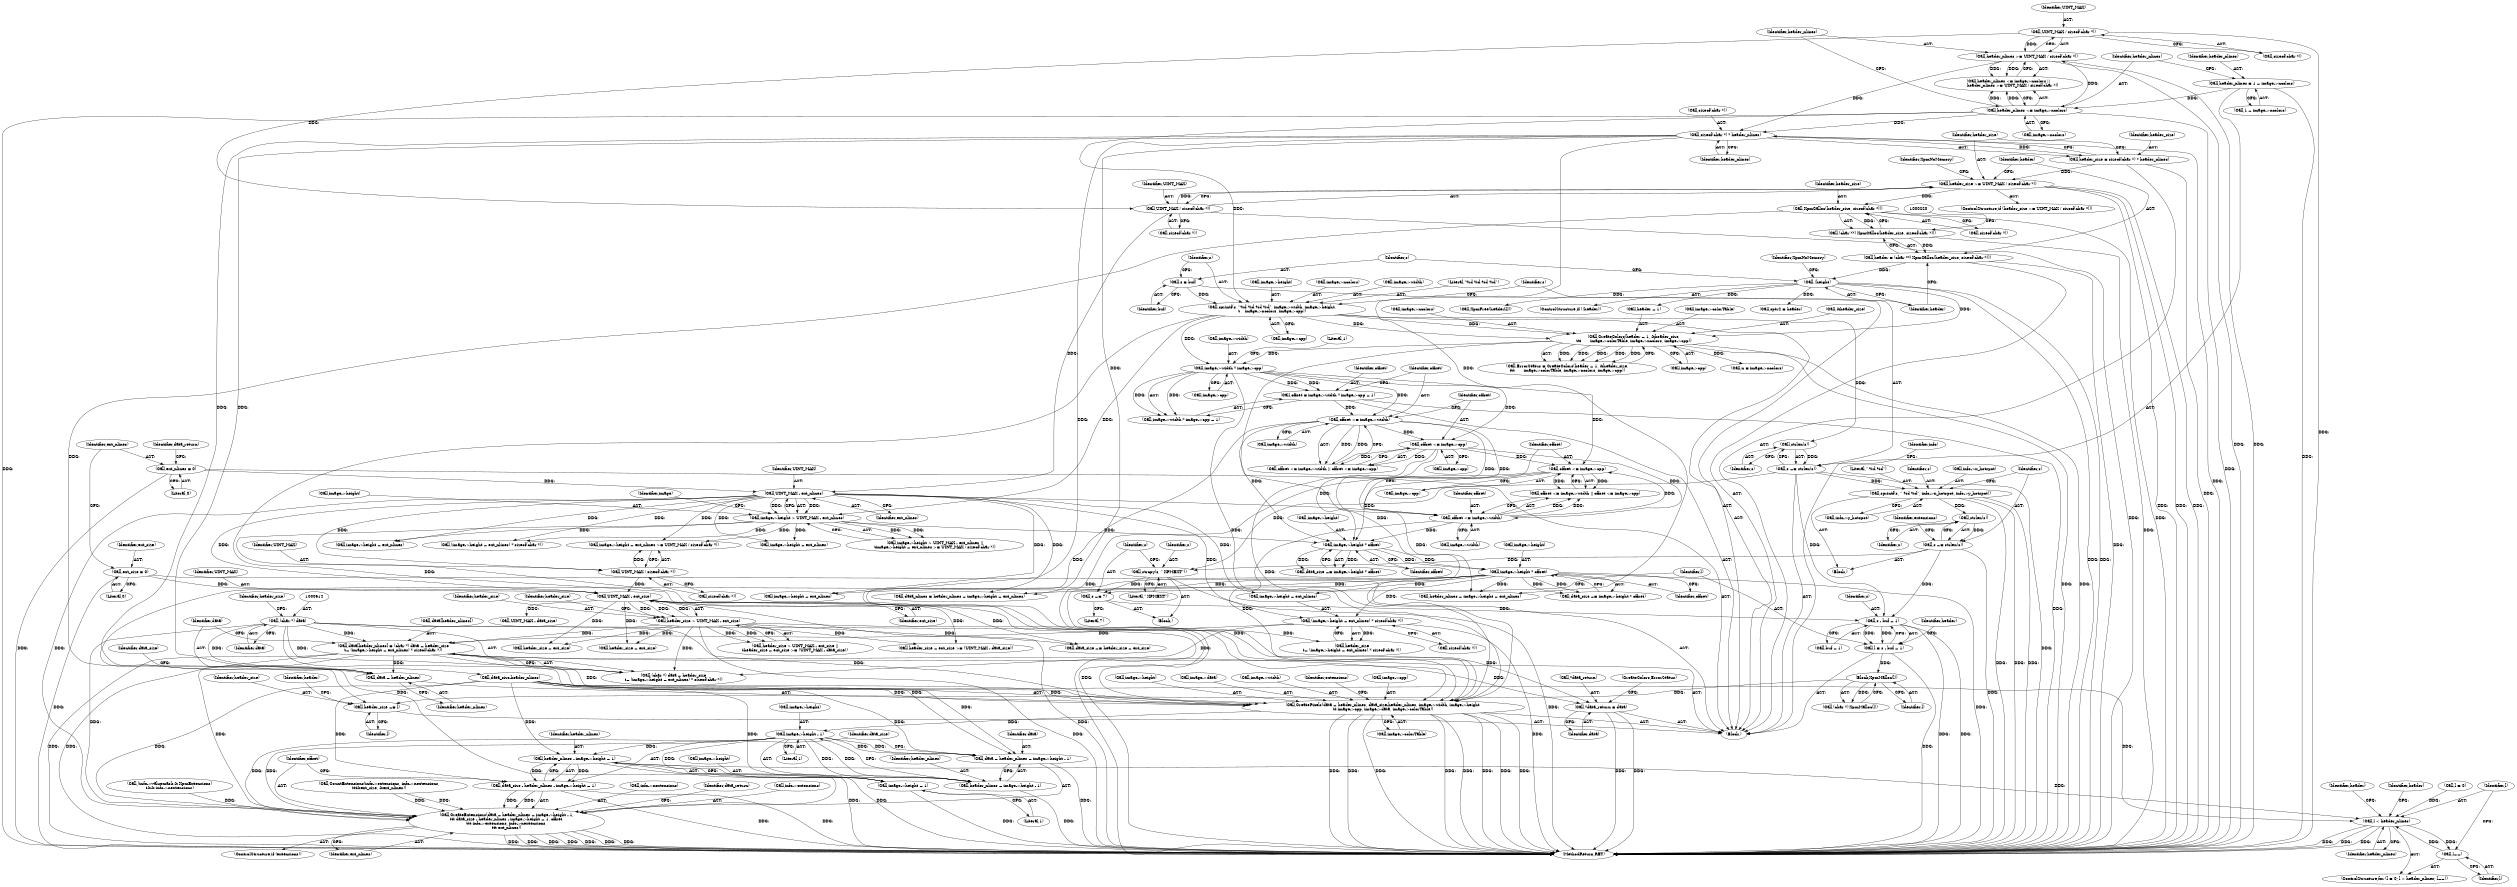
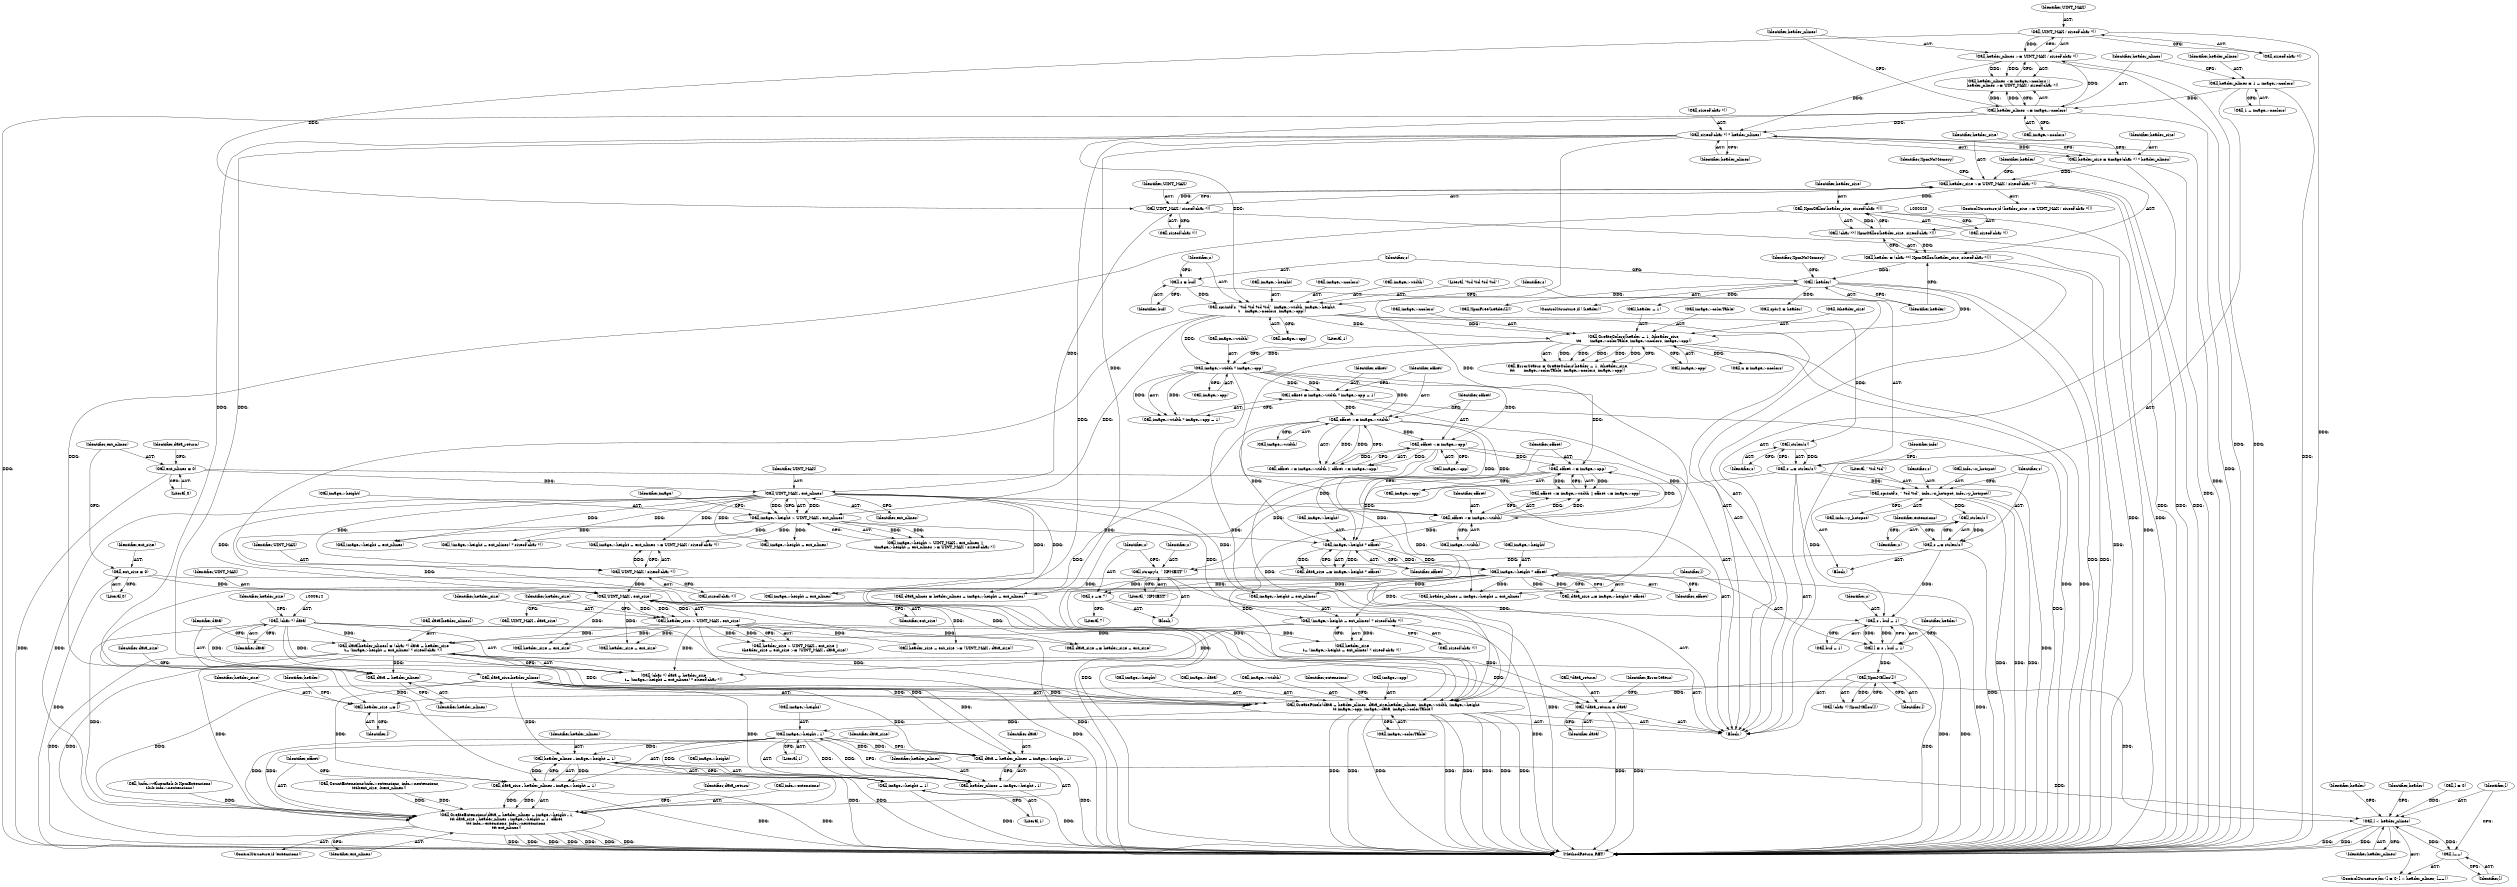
(2119, 160) -> (2119, 160)
(1991, 221) -> (1991, 221)
(1817, 282) -> (1817, 282)
(534, 609) -> (534, 609)
(1649, 678) -> (1649, 678)
(1877, 678) -> (1877, 678)
(654, 786) -> none
